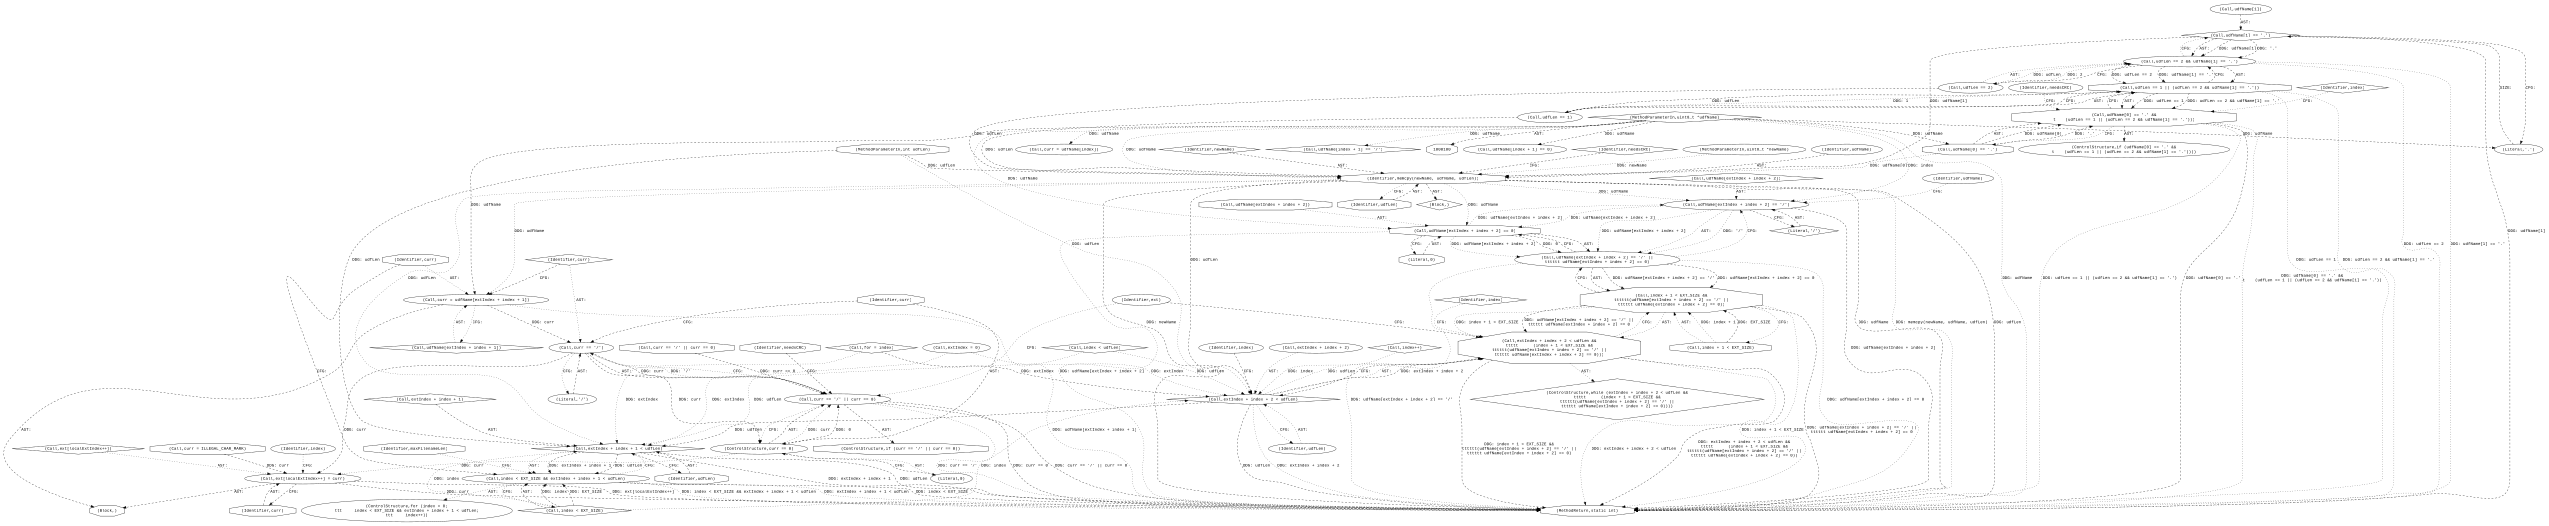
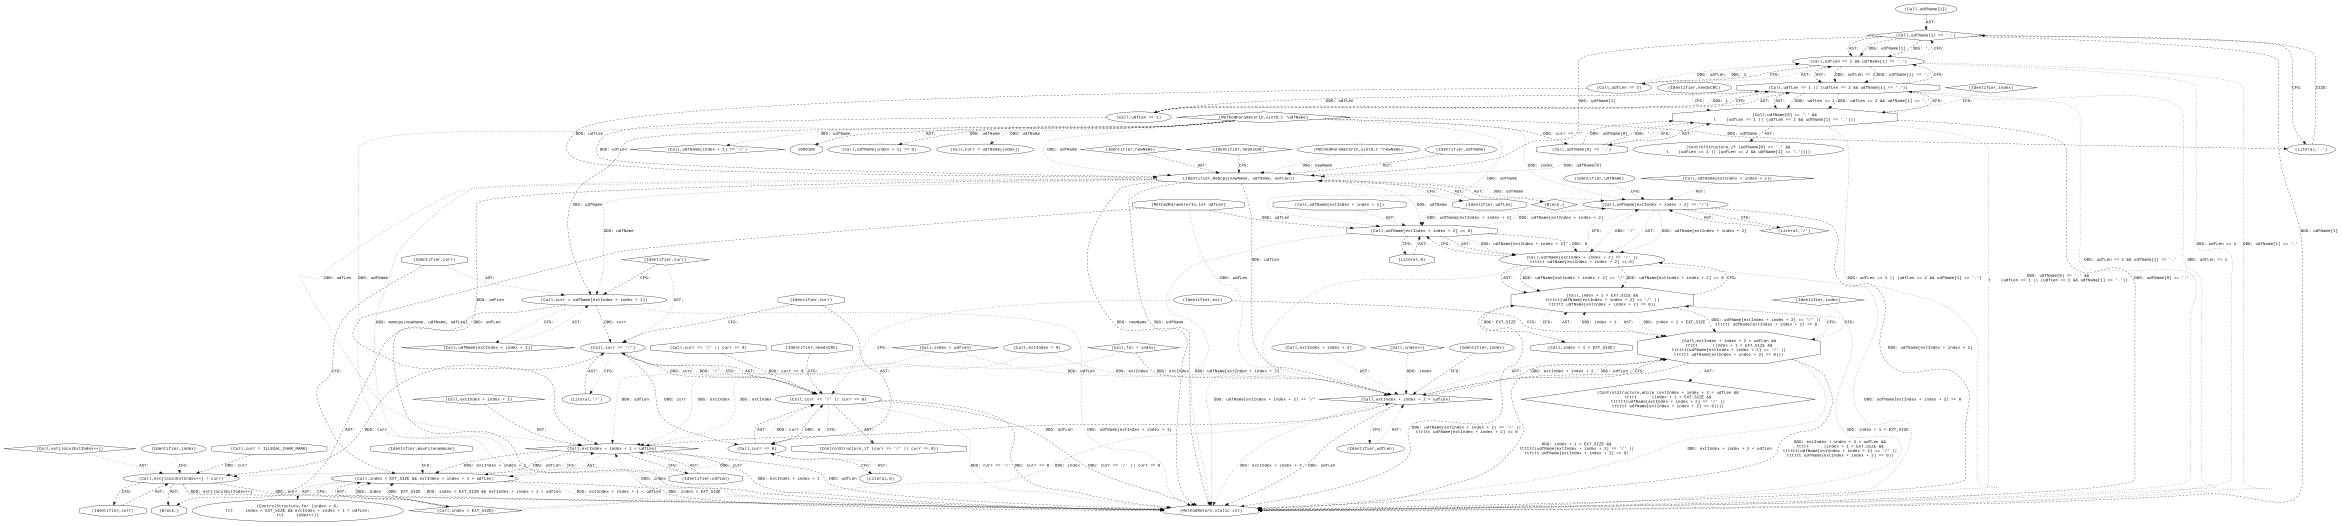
(1928, 134) -> (1563, 134)
(1011, 171) -> (1280, 222)
(759, 449) -> (757, 449)
